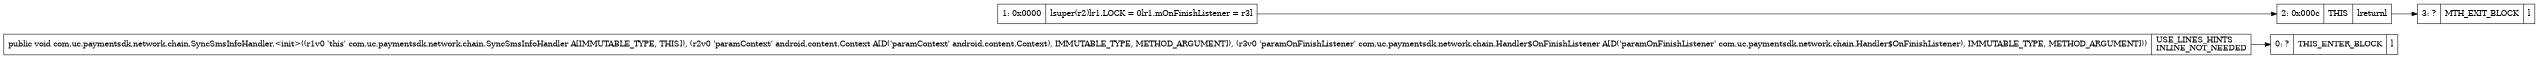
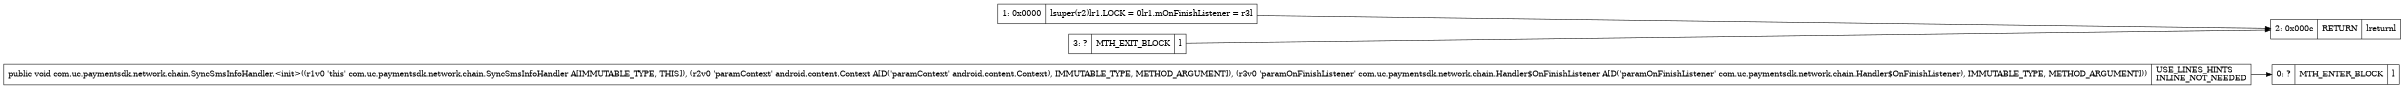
(2338, 14) -> (2340, 29)
(2402, 14) -> (1726, 37)
(2340, 44) -> (2341, 74)
